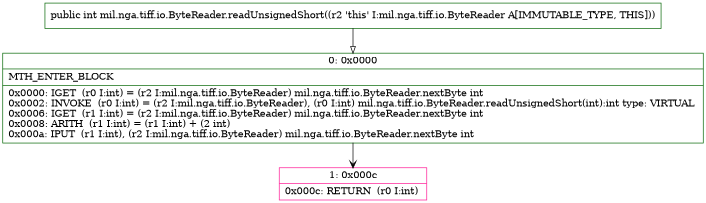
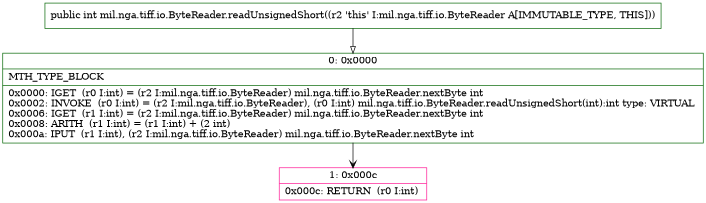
(61, 77) -> (56, 77)
